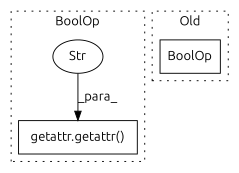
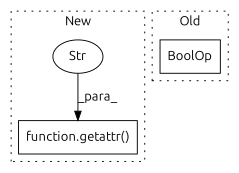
(78, 22) -> (78, 22)
(78, 137) -> (78, 137)
